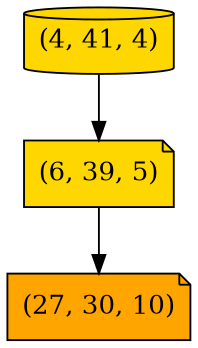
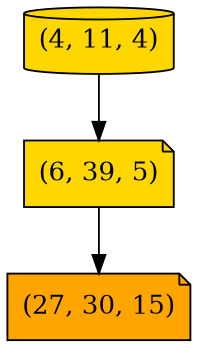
(99, 41) -> (99, 41)
(99, 307) -> (99, 307)
